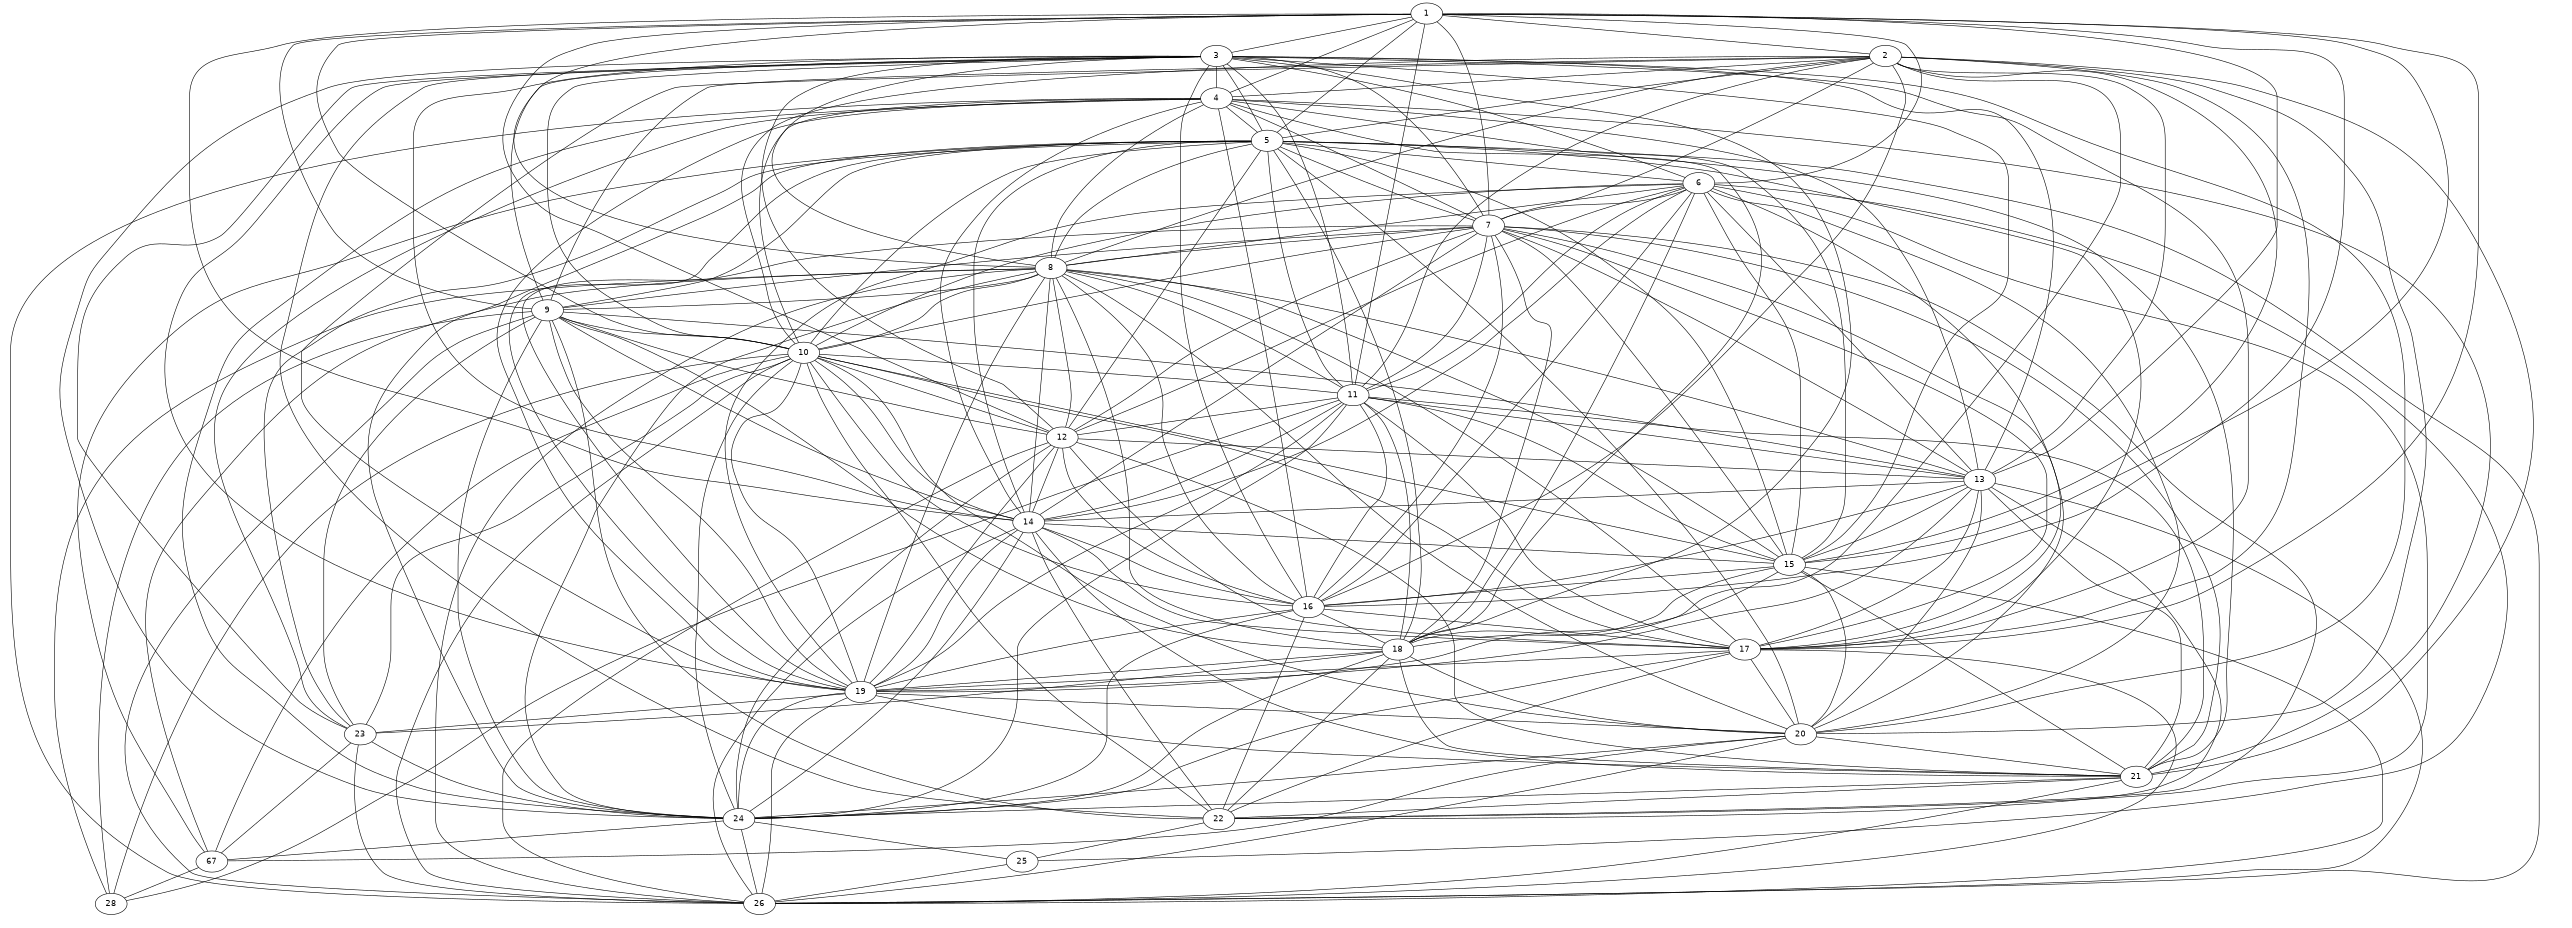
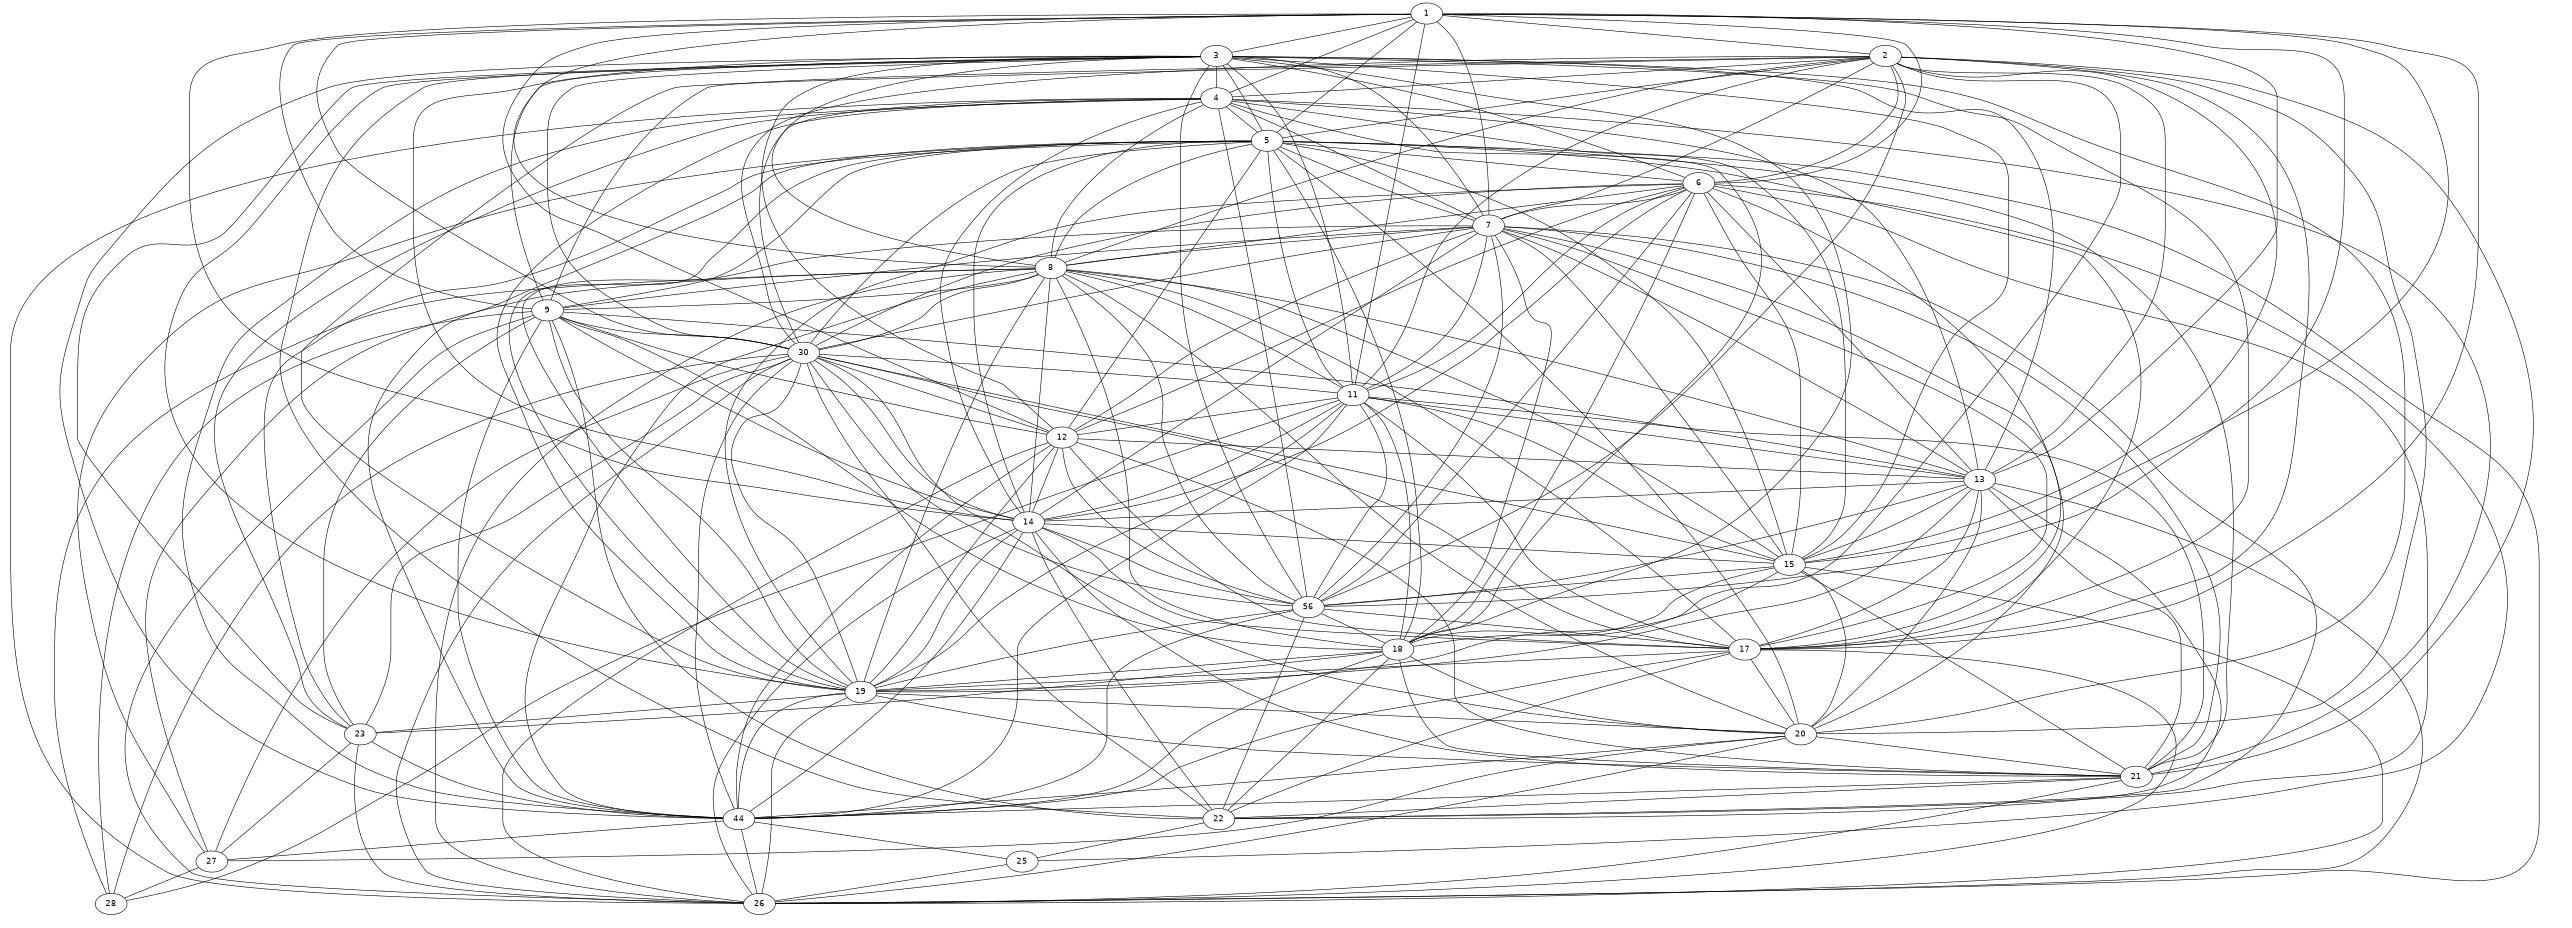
(1065, 349) -> none
(804, 353) -> (804, 353)
(2150, 454) -> (1833, 156)
(1308, 607) -> (1308, 607)
(739, 819) -> (739, 819)
(212, 862) -> (212, 862)
